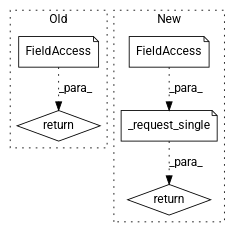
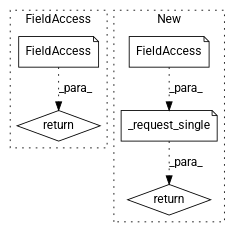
(59, 20) -> (59, 20)
